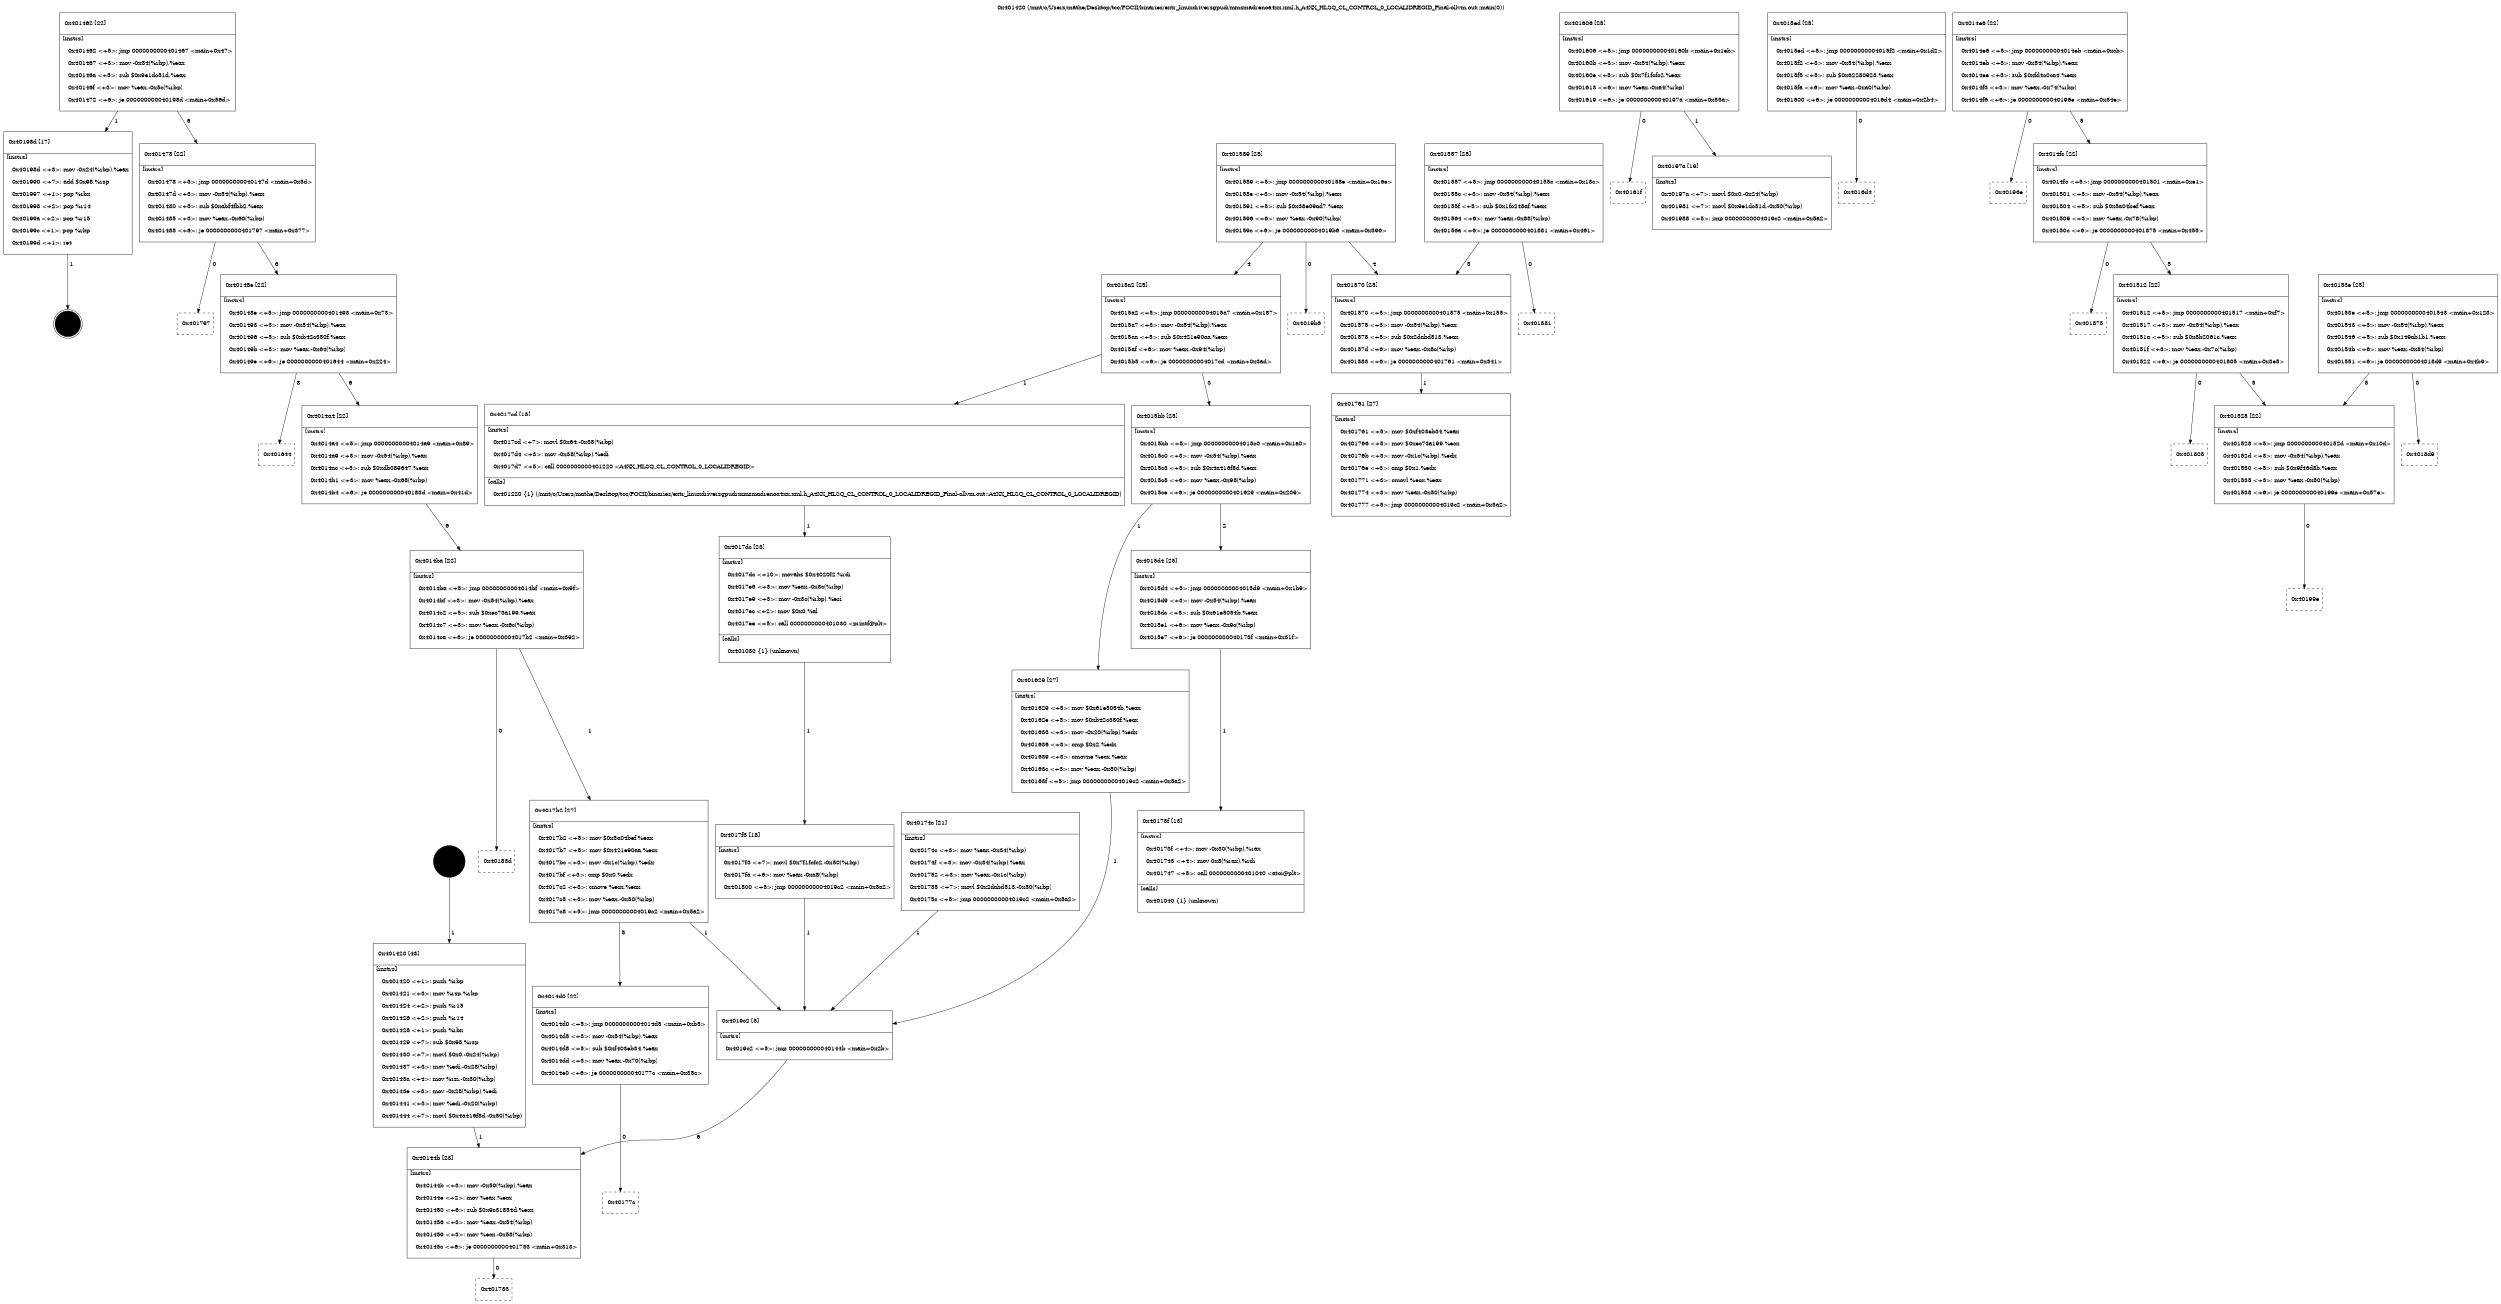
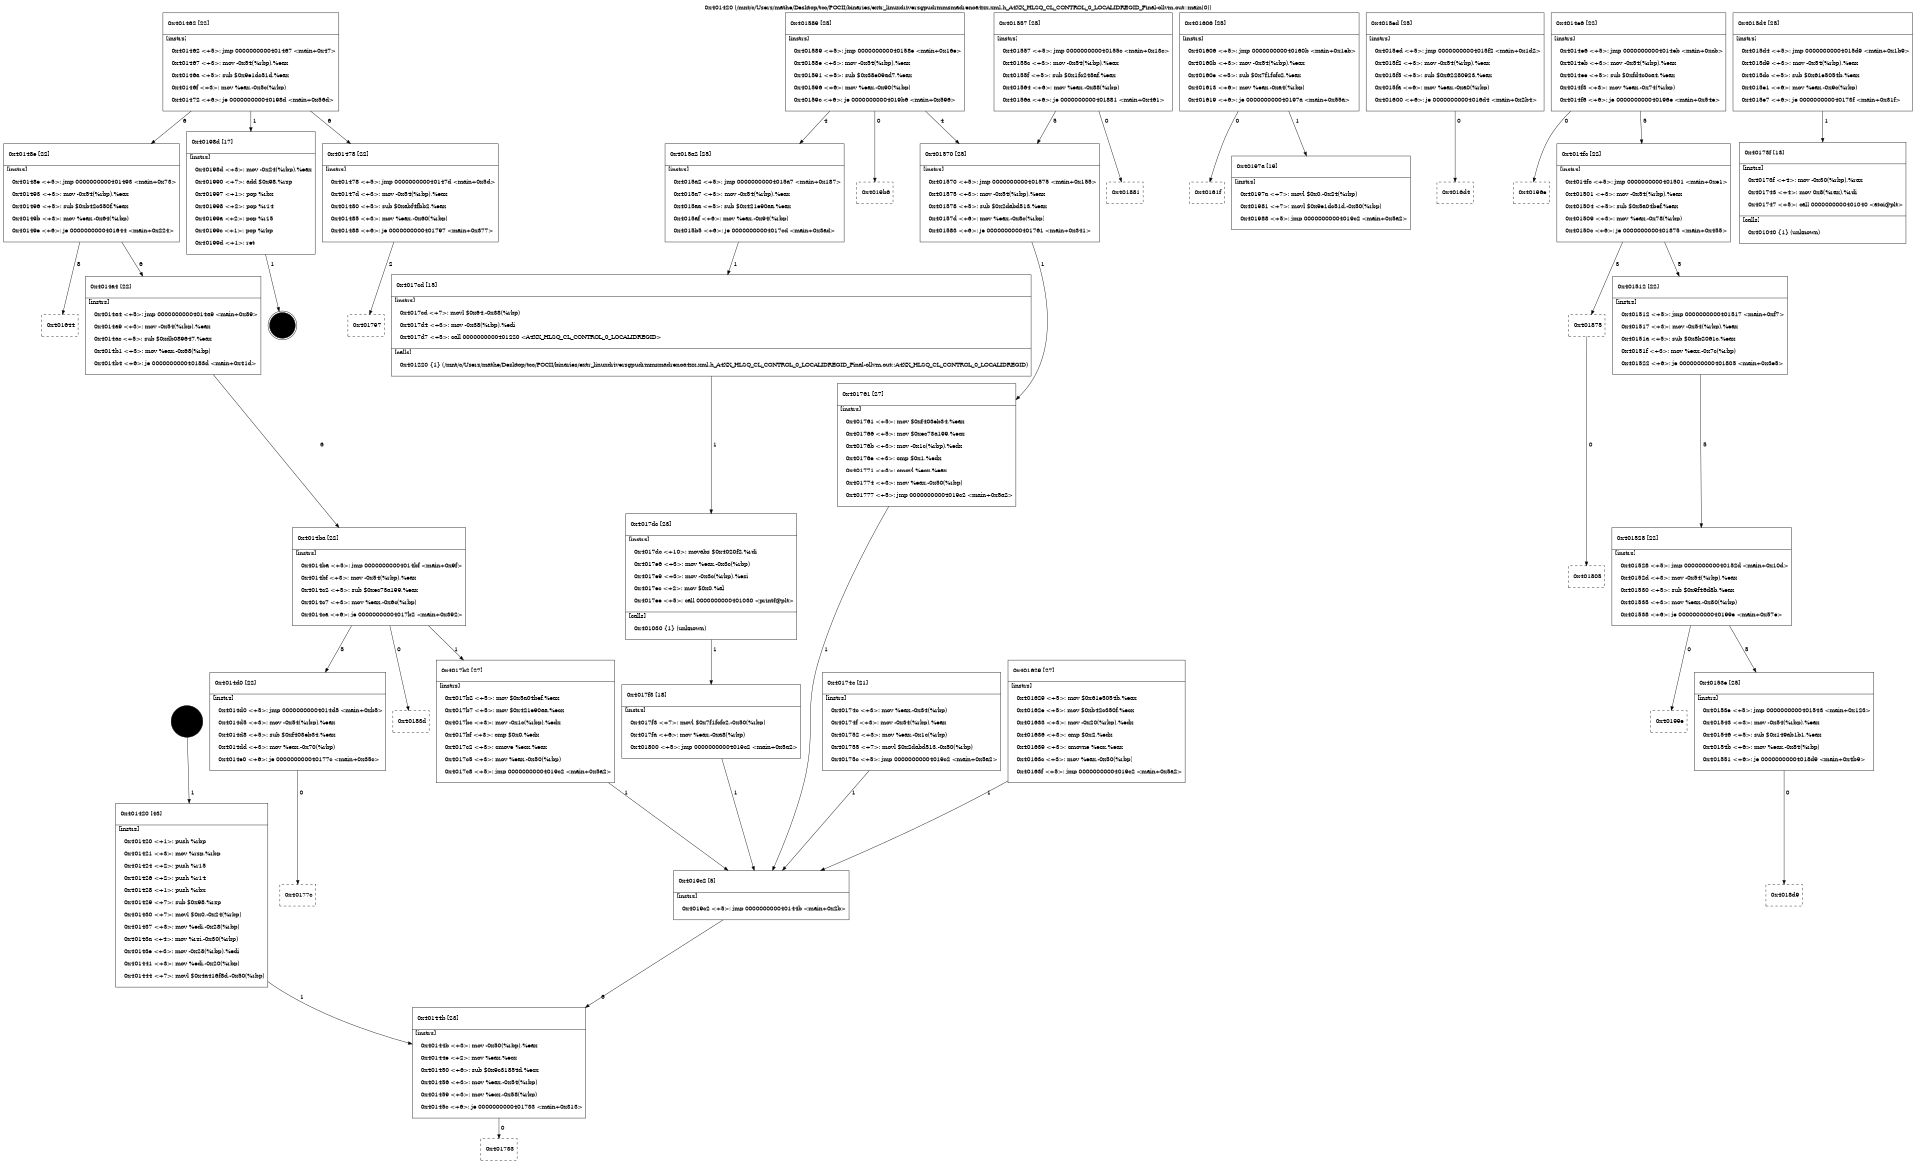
(267, 257) -> (173, 126)
(213, 264) -> (390, 264)
(2106, 264) -> (1616, 264)
(2357, 388) -> (1742, 647)
(2194, 406) -> (1587, 449)
(1221, 455) -> none
none -> (814, 681)
(620, 952) -> (339, 647)
